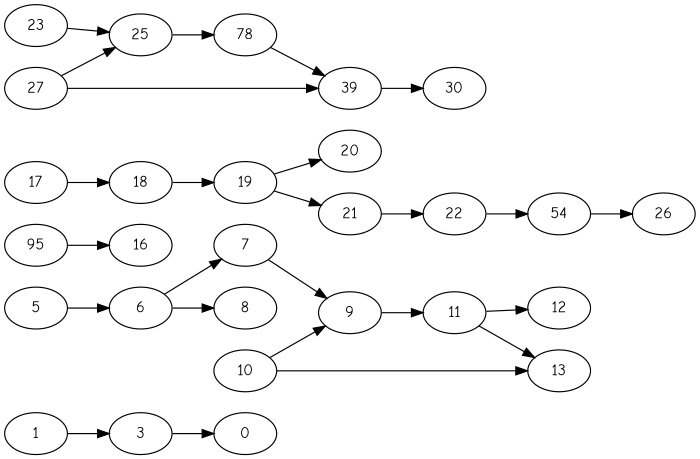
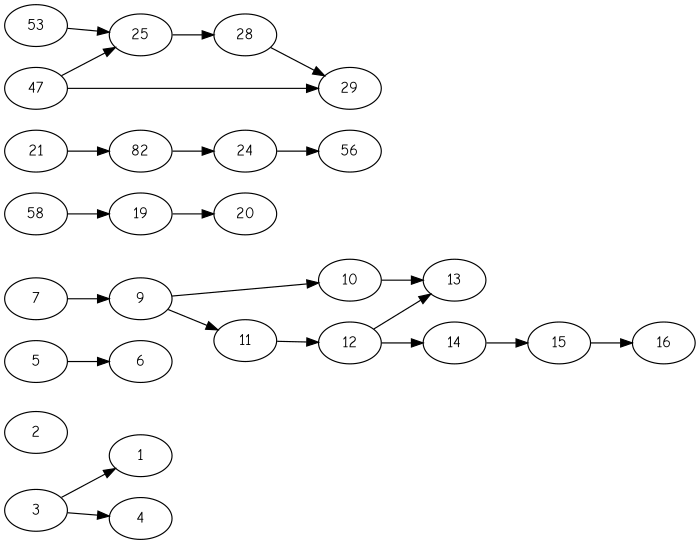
(36, 26) -> (36, 26)
(245, 35) -> (245, 35)
(36, 88) -> (36, 88)
(350, 88) -> (350, 88)
(455, 88) -> none
(36, 183) -> none
(141, 183) -> (36, 214)
(292, 197) -> none
(455, 214) -> (141, 151)
(559, 214) -> (245, 151)
(664, 214) -> (350, 151)
(36, 245) -> (559, 343)
(188, 280) -> none
(245, 308) -> none
(502, 339) -> (397, 315)
none -> (455, 343)
(292, 345) -> (239, 290)
none -> (36, 432)
(83, 434) -> (83, 486)
(245, 434) -> (141, 518)
